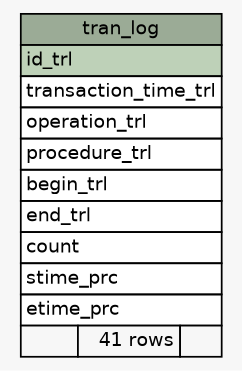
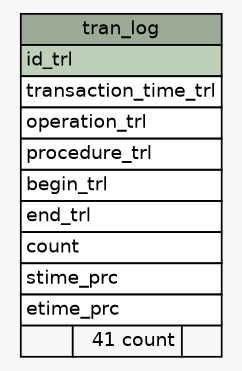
(137, 340) -> (134, 340)
